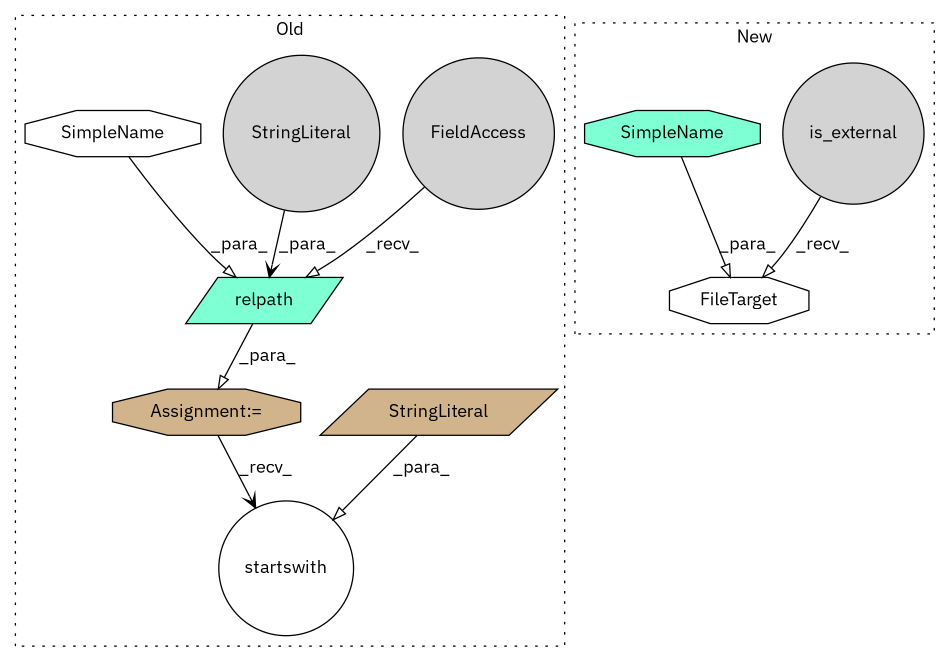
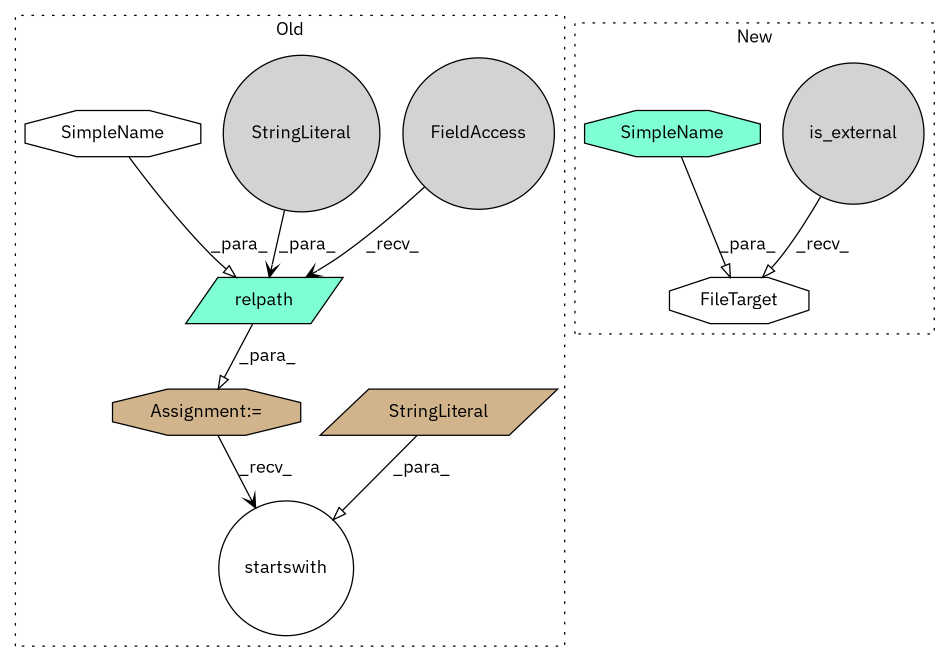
(373, 231) -> (373, 231)
